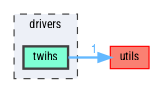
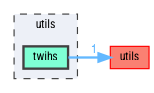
(46, 25) -> (46, 25)
